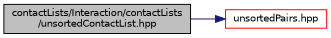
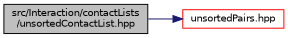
(97, 19) -> (76, 19)
